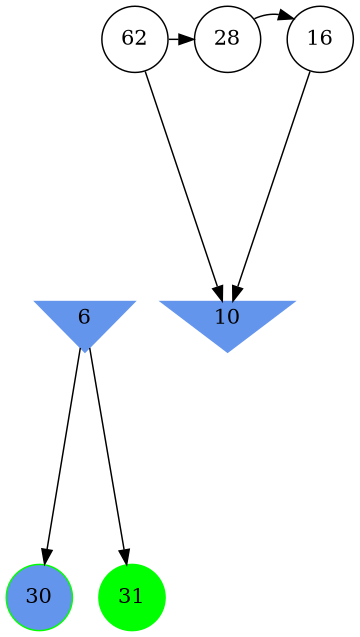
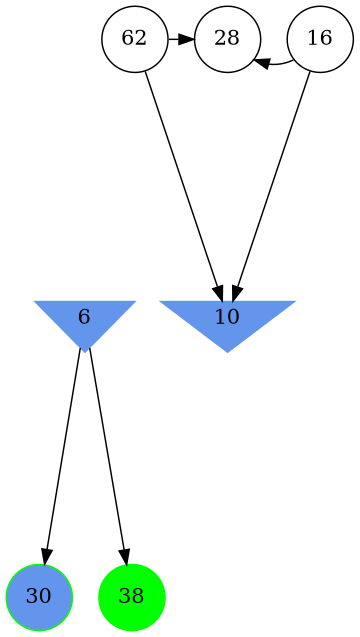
(266, 15) -> (282, 64)
(132, 598) -> (132, 598)
